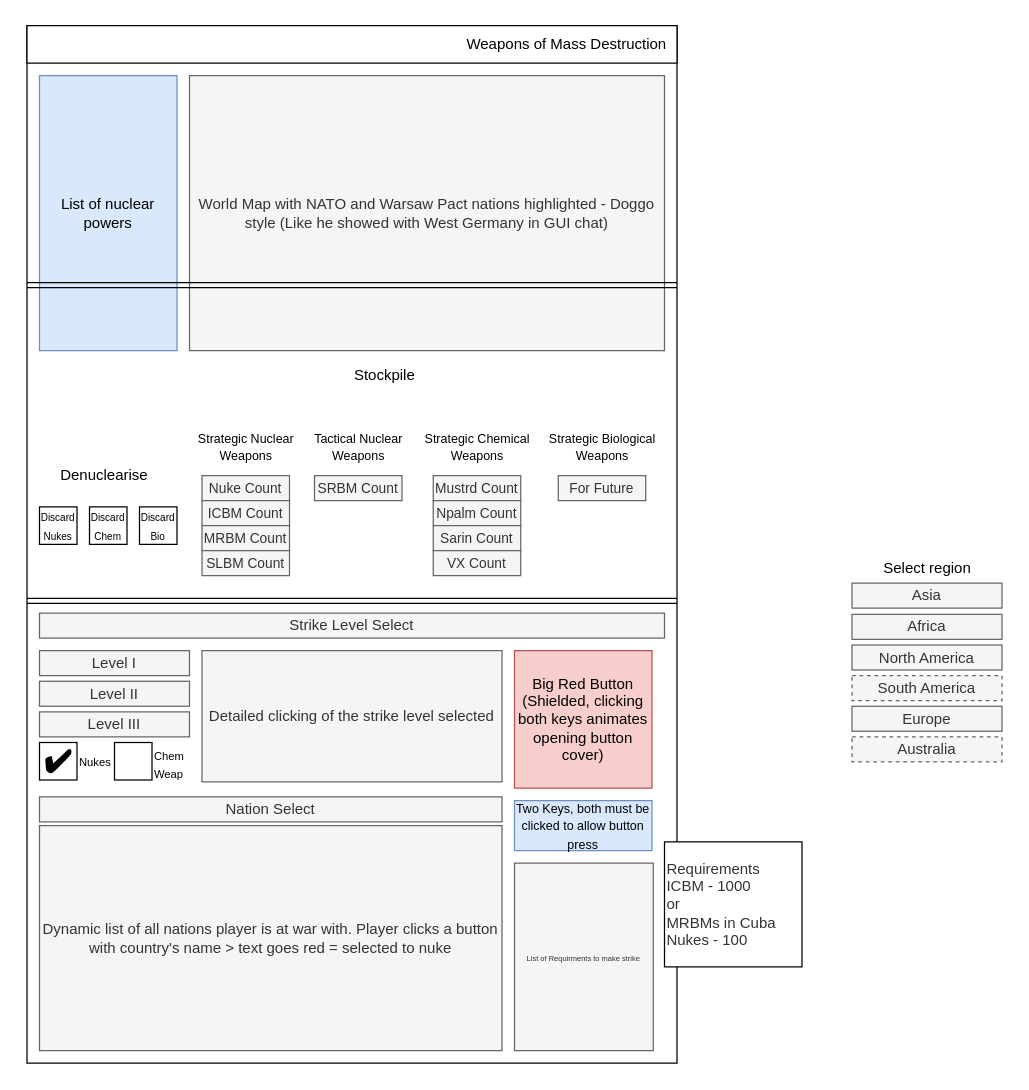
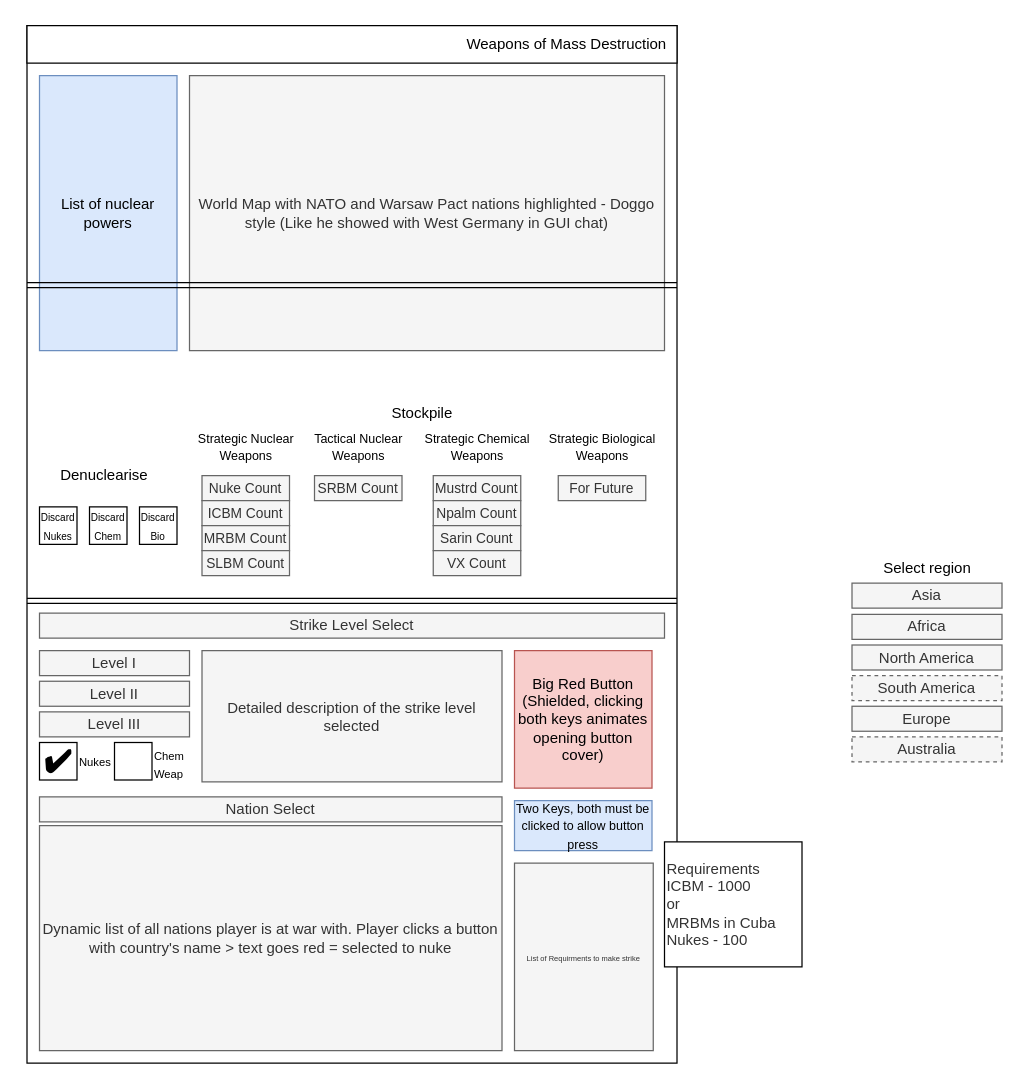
(389, 376) -> (427, 413)
(352, 717) -> (352, 717)
